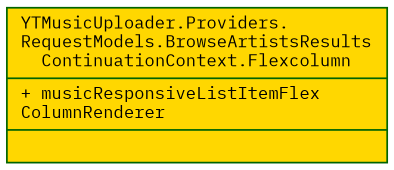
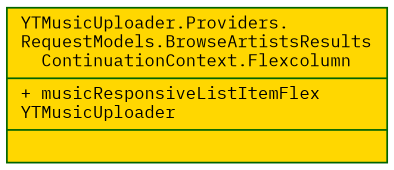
(94, 113) -> (99, 113)
